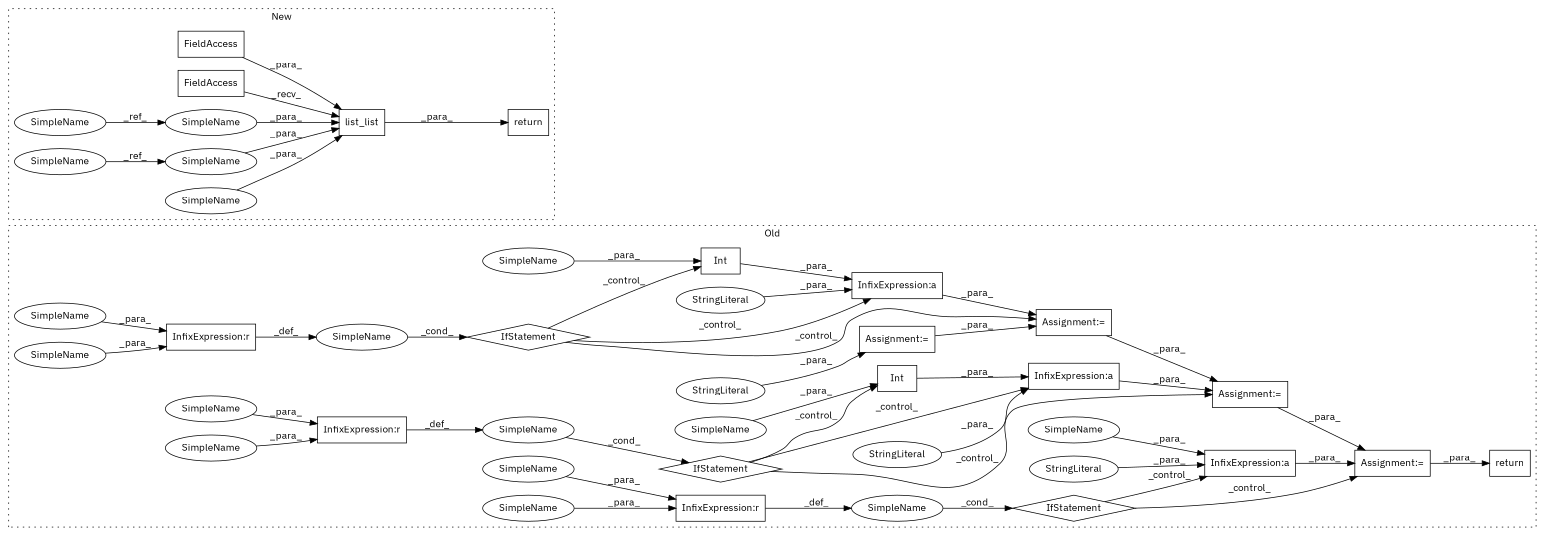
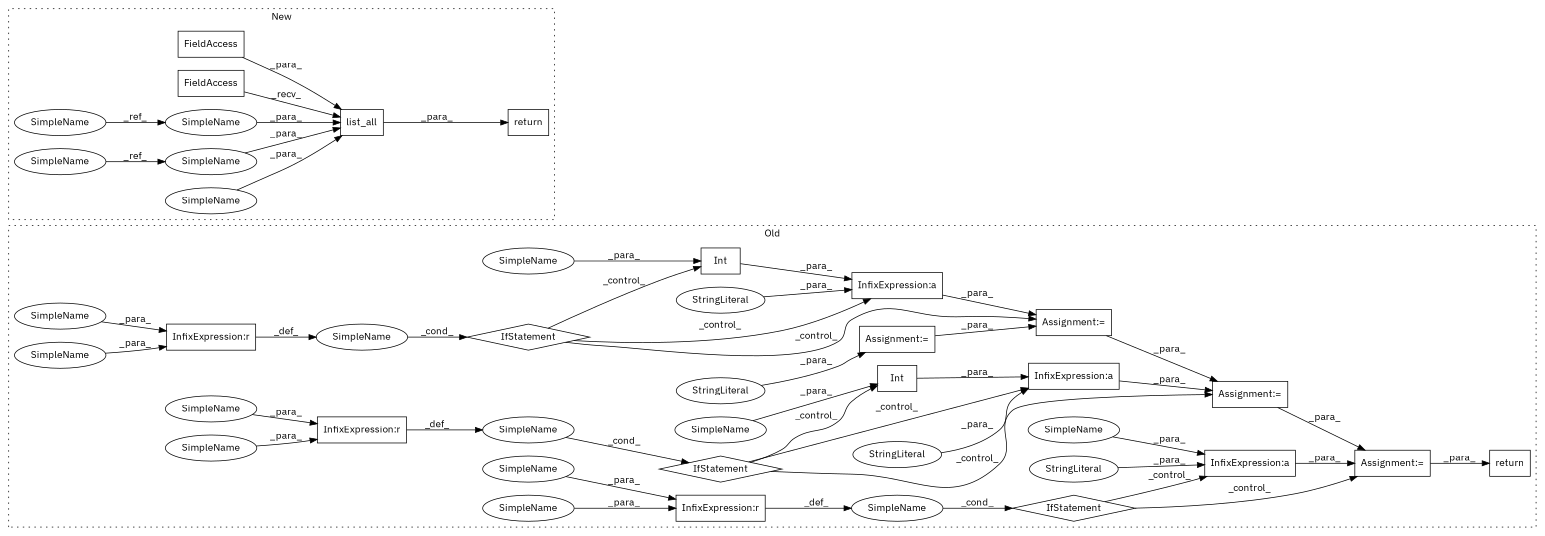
(362, 123) -> (362, 123)
